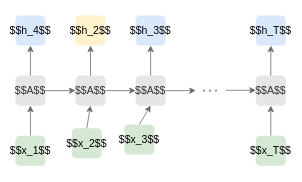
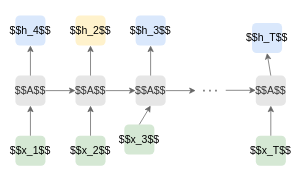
(270, 30) -> (267, 38)
(87, 143) -> (90, 150)
